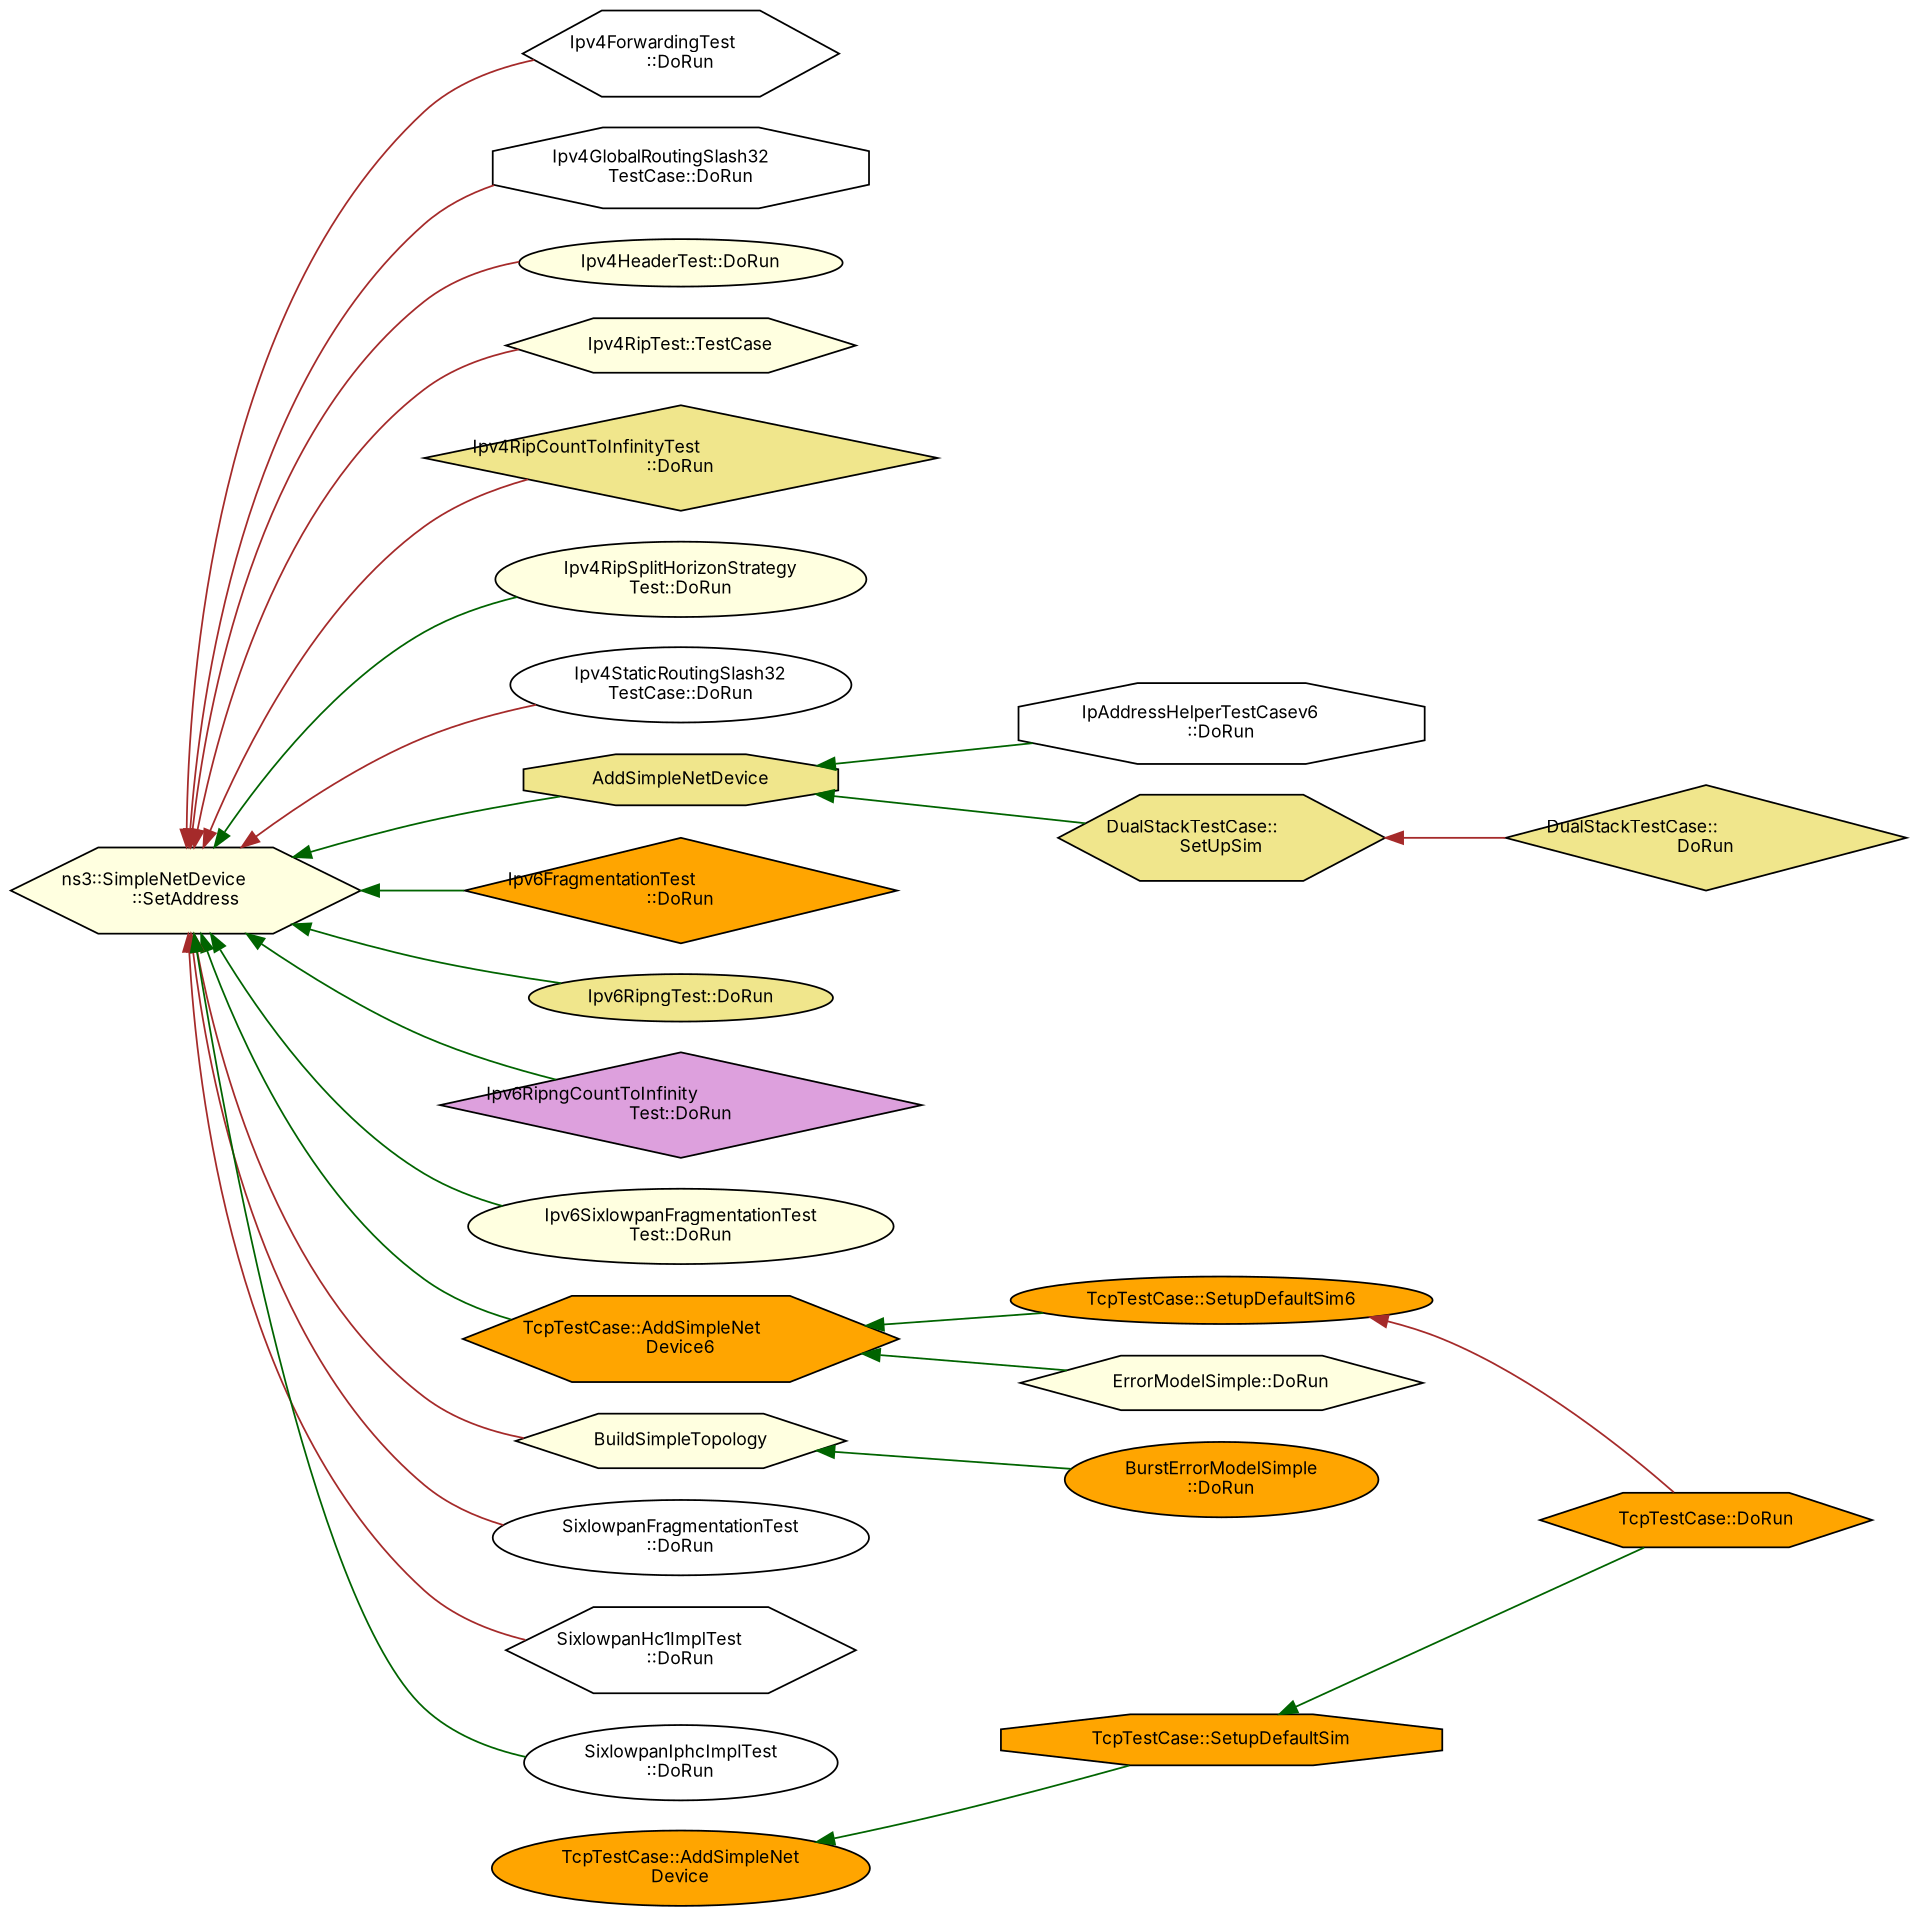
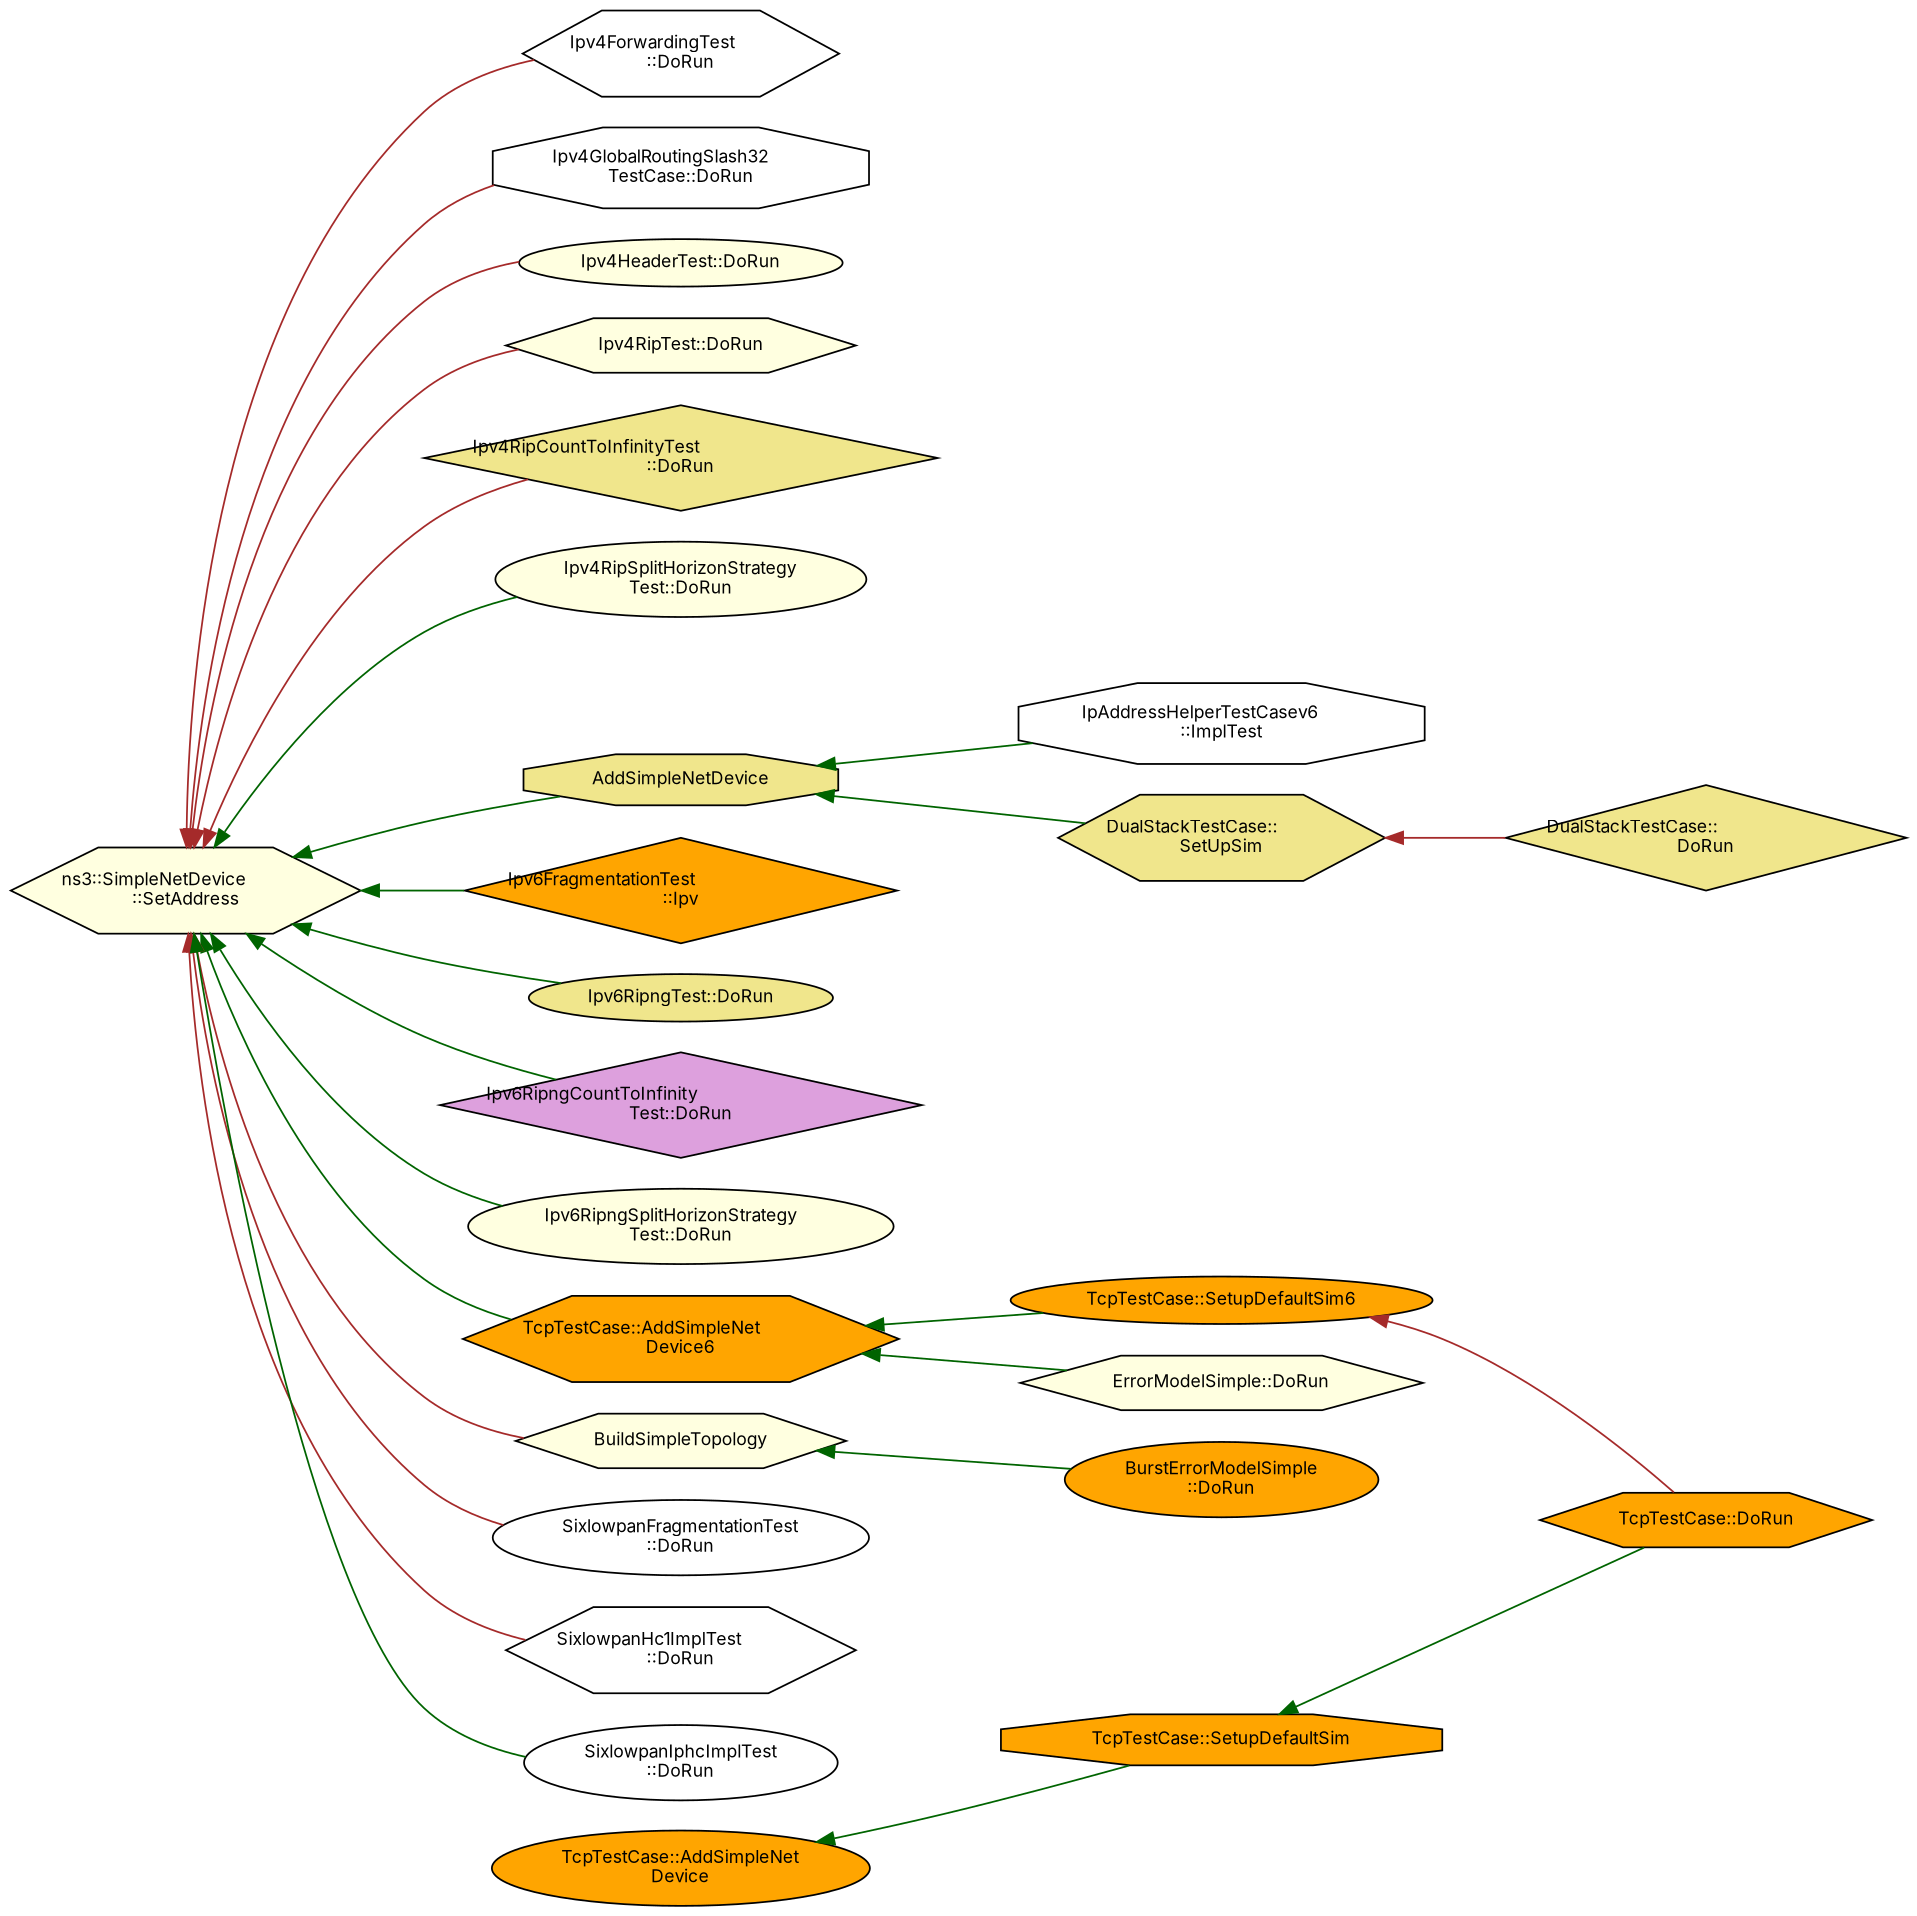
(681, 345) -> (681, 345)
(681, 685) -> none
(1222, 724) -> (1222, 724)
(681, 891) -> (681, 891)
(681, 1226) -> (681, 1226)
